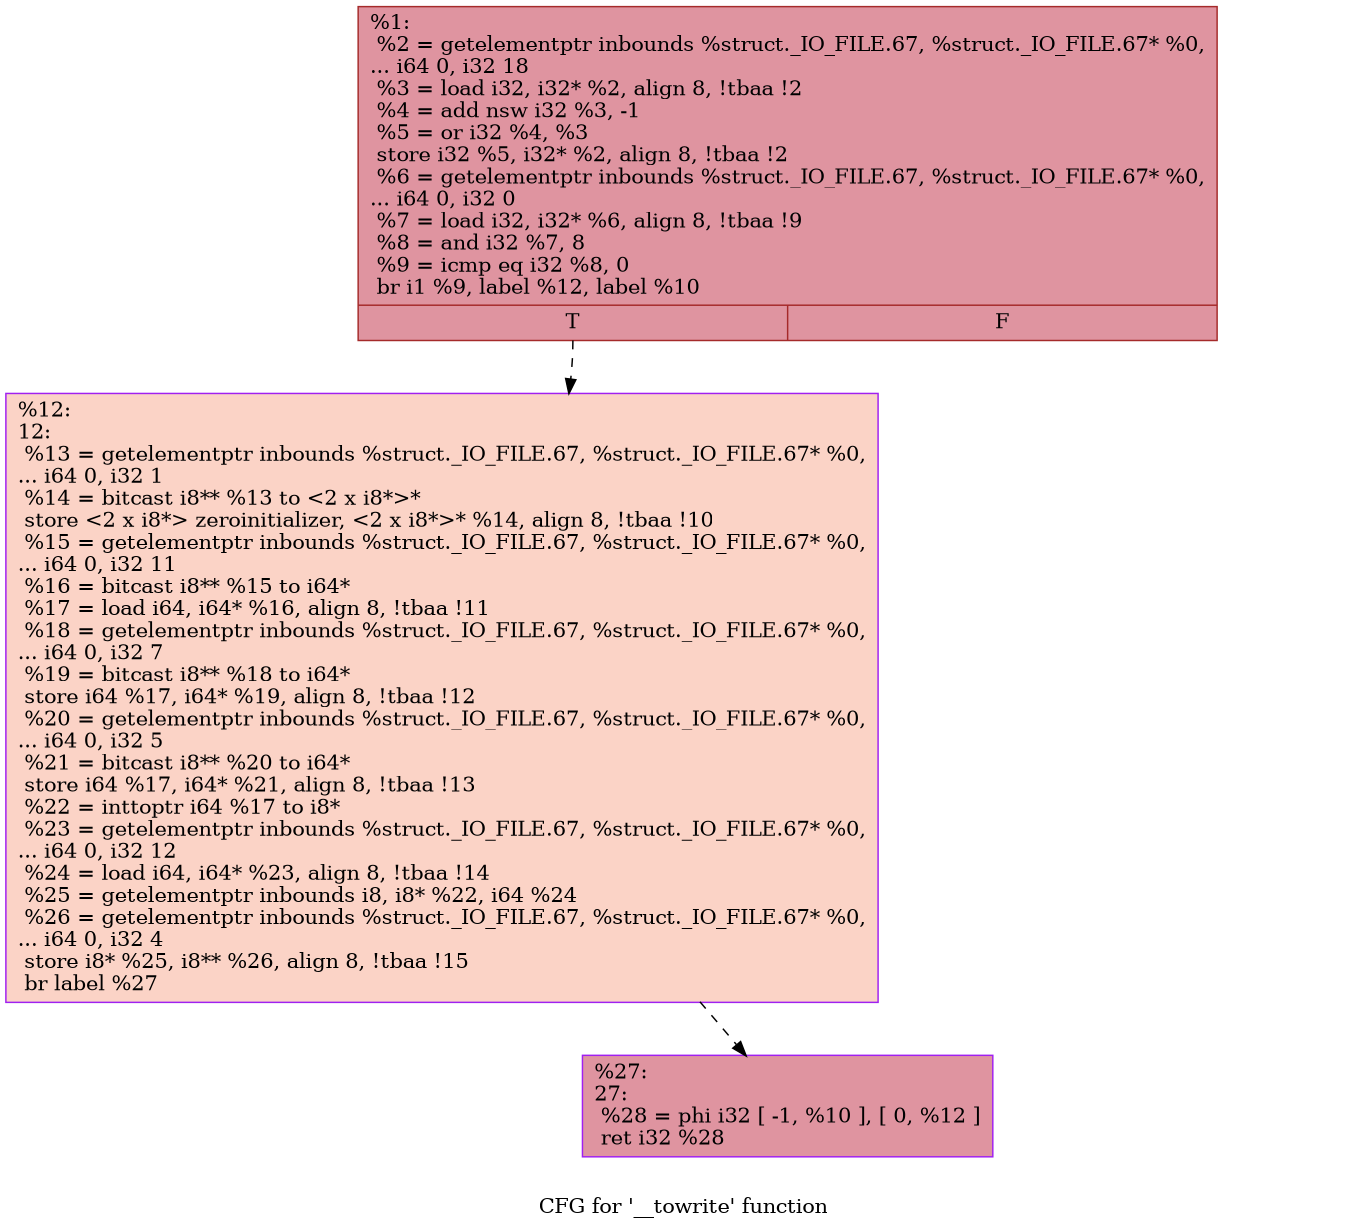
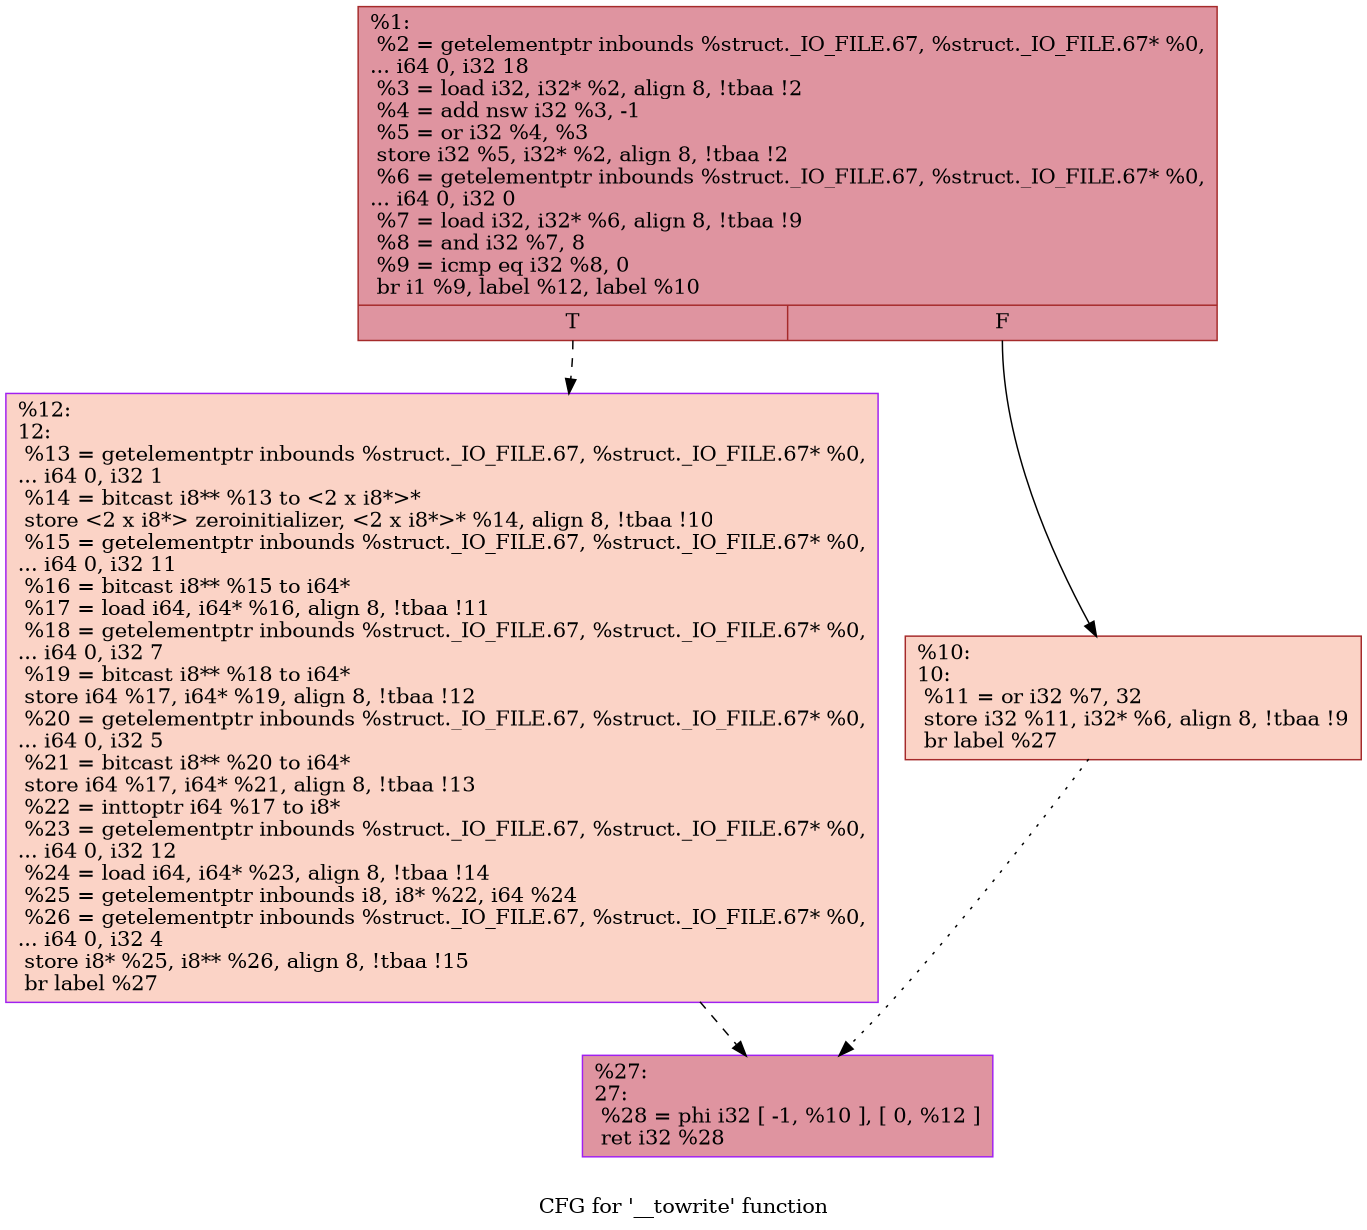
none -> (1133, 698)
